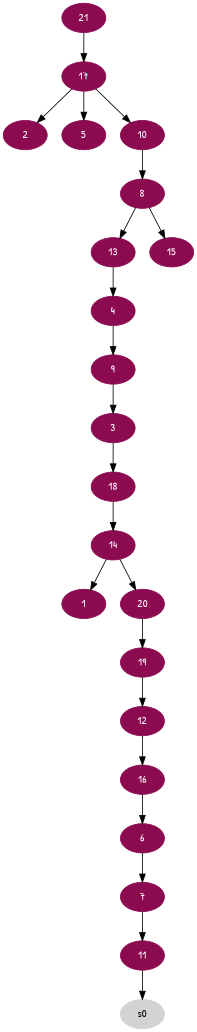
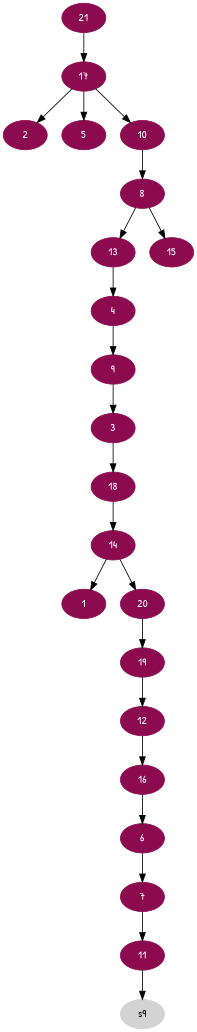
(142, 1014) -> (142, 1014)
